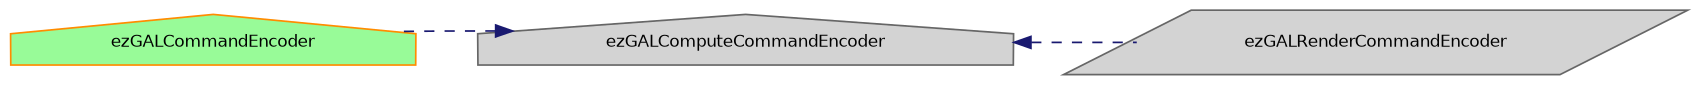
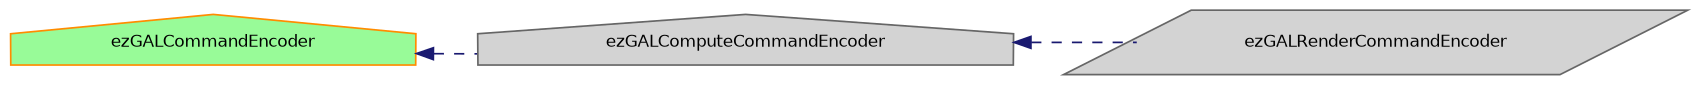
(445, 31) -> (455, 54)
